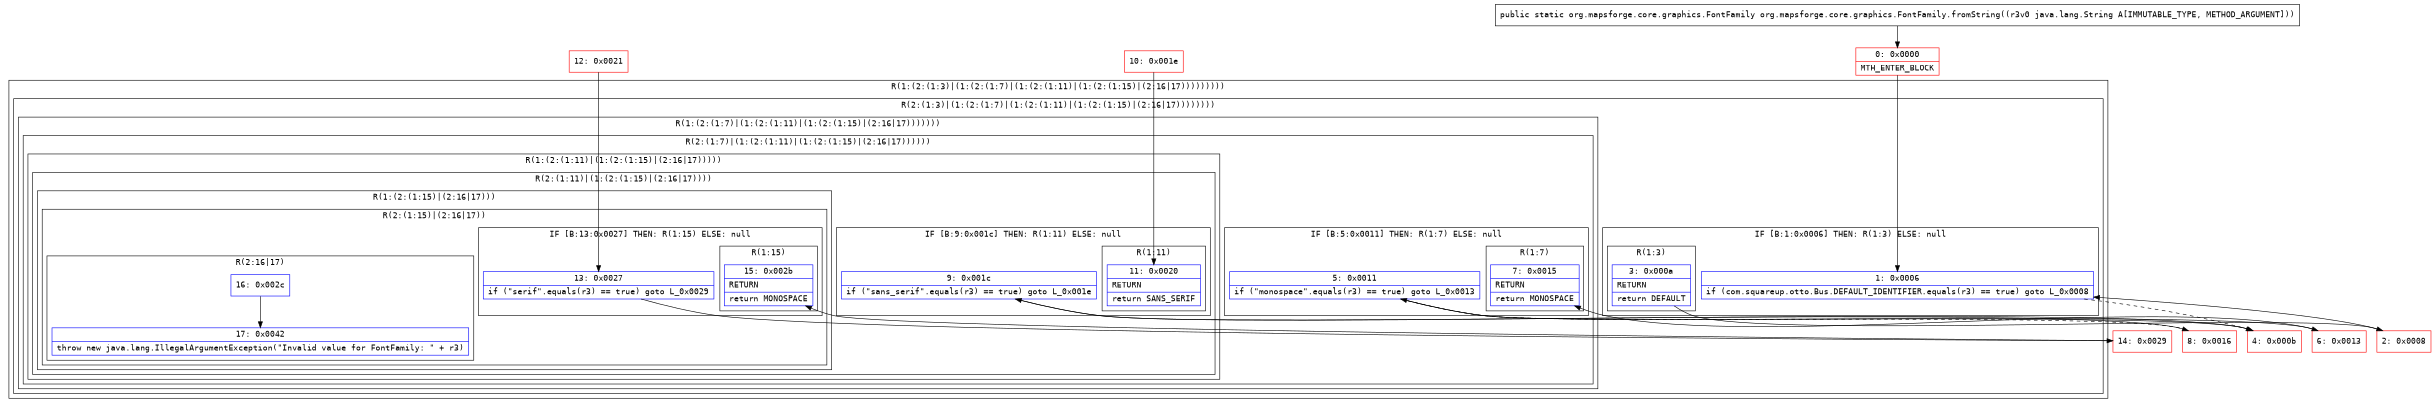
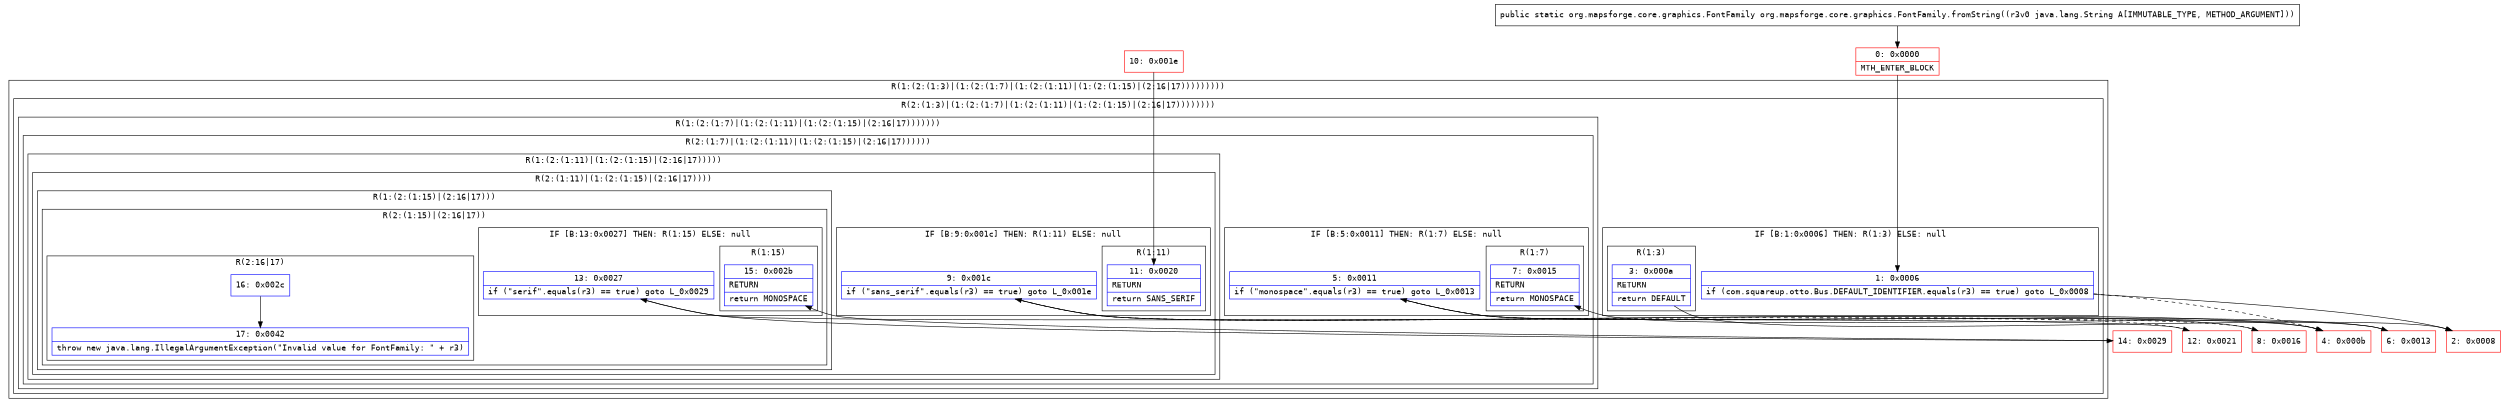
(2242, 309) -> (2270, 306)
none -> (1599, 319)
